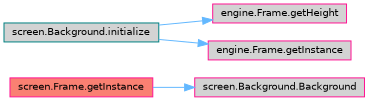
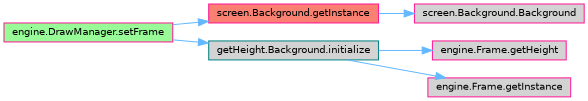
(81, 32) -> (294, 50)
none -> (88, 32)
(81, 87) -> (294, 13)
